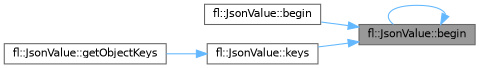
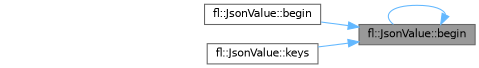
(85, 54) -> none
